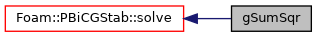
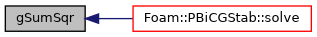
(214, 19) -> (116, 19)
